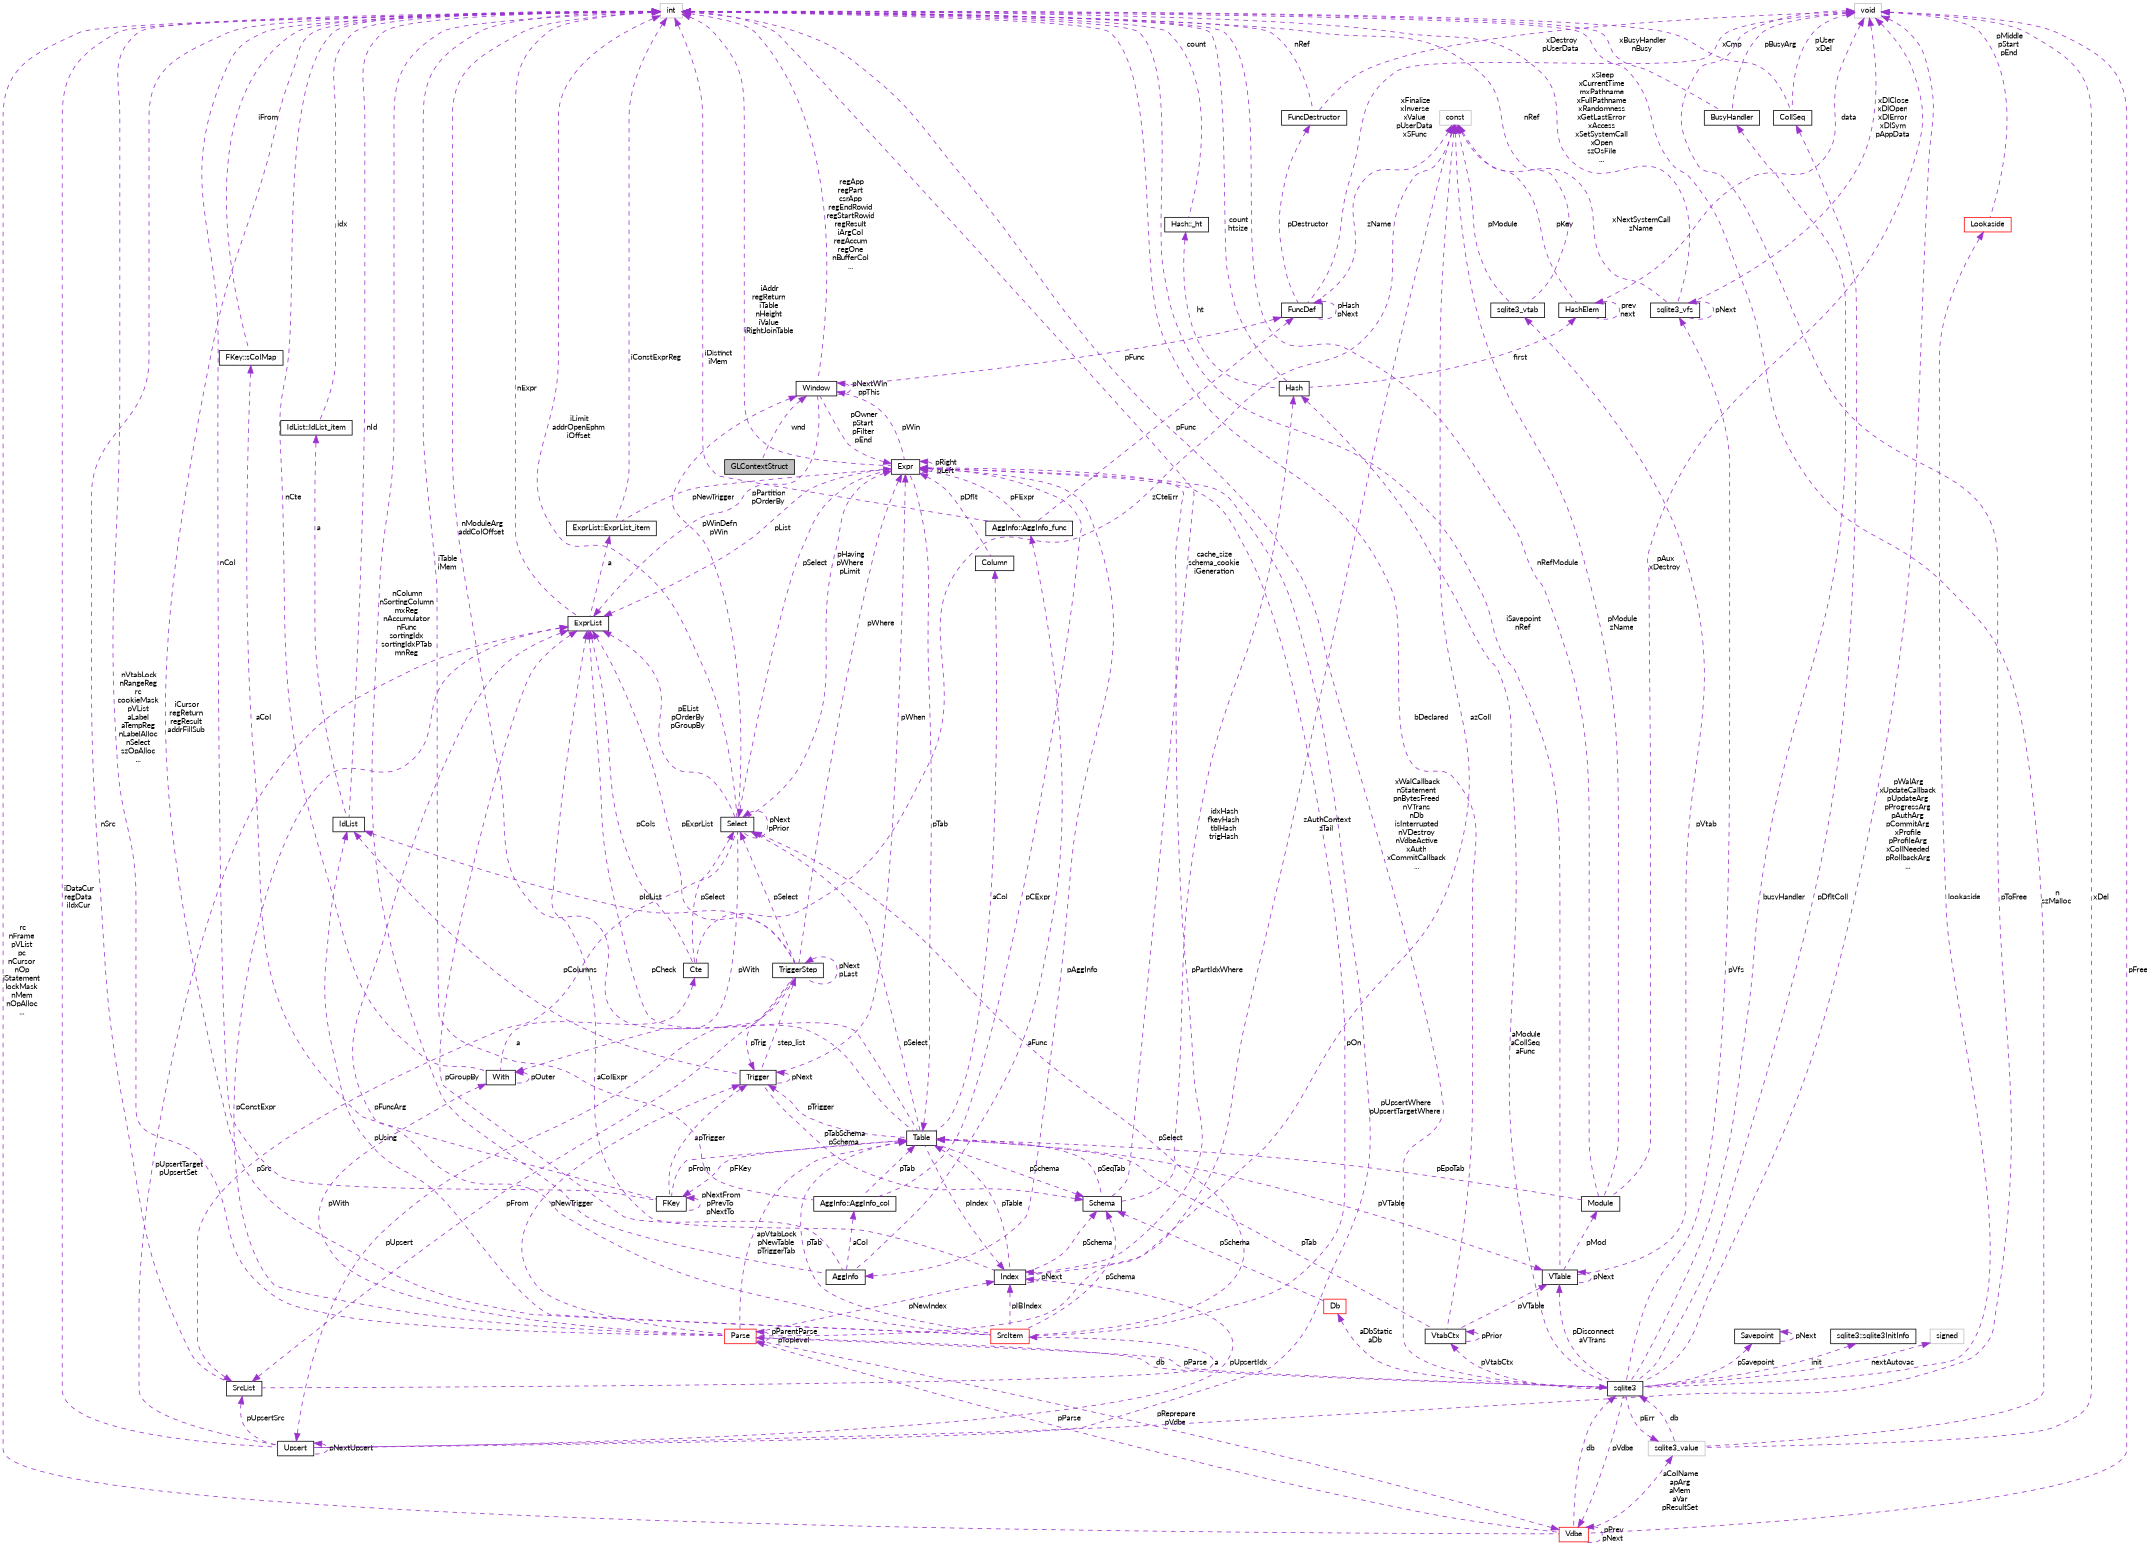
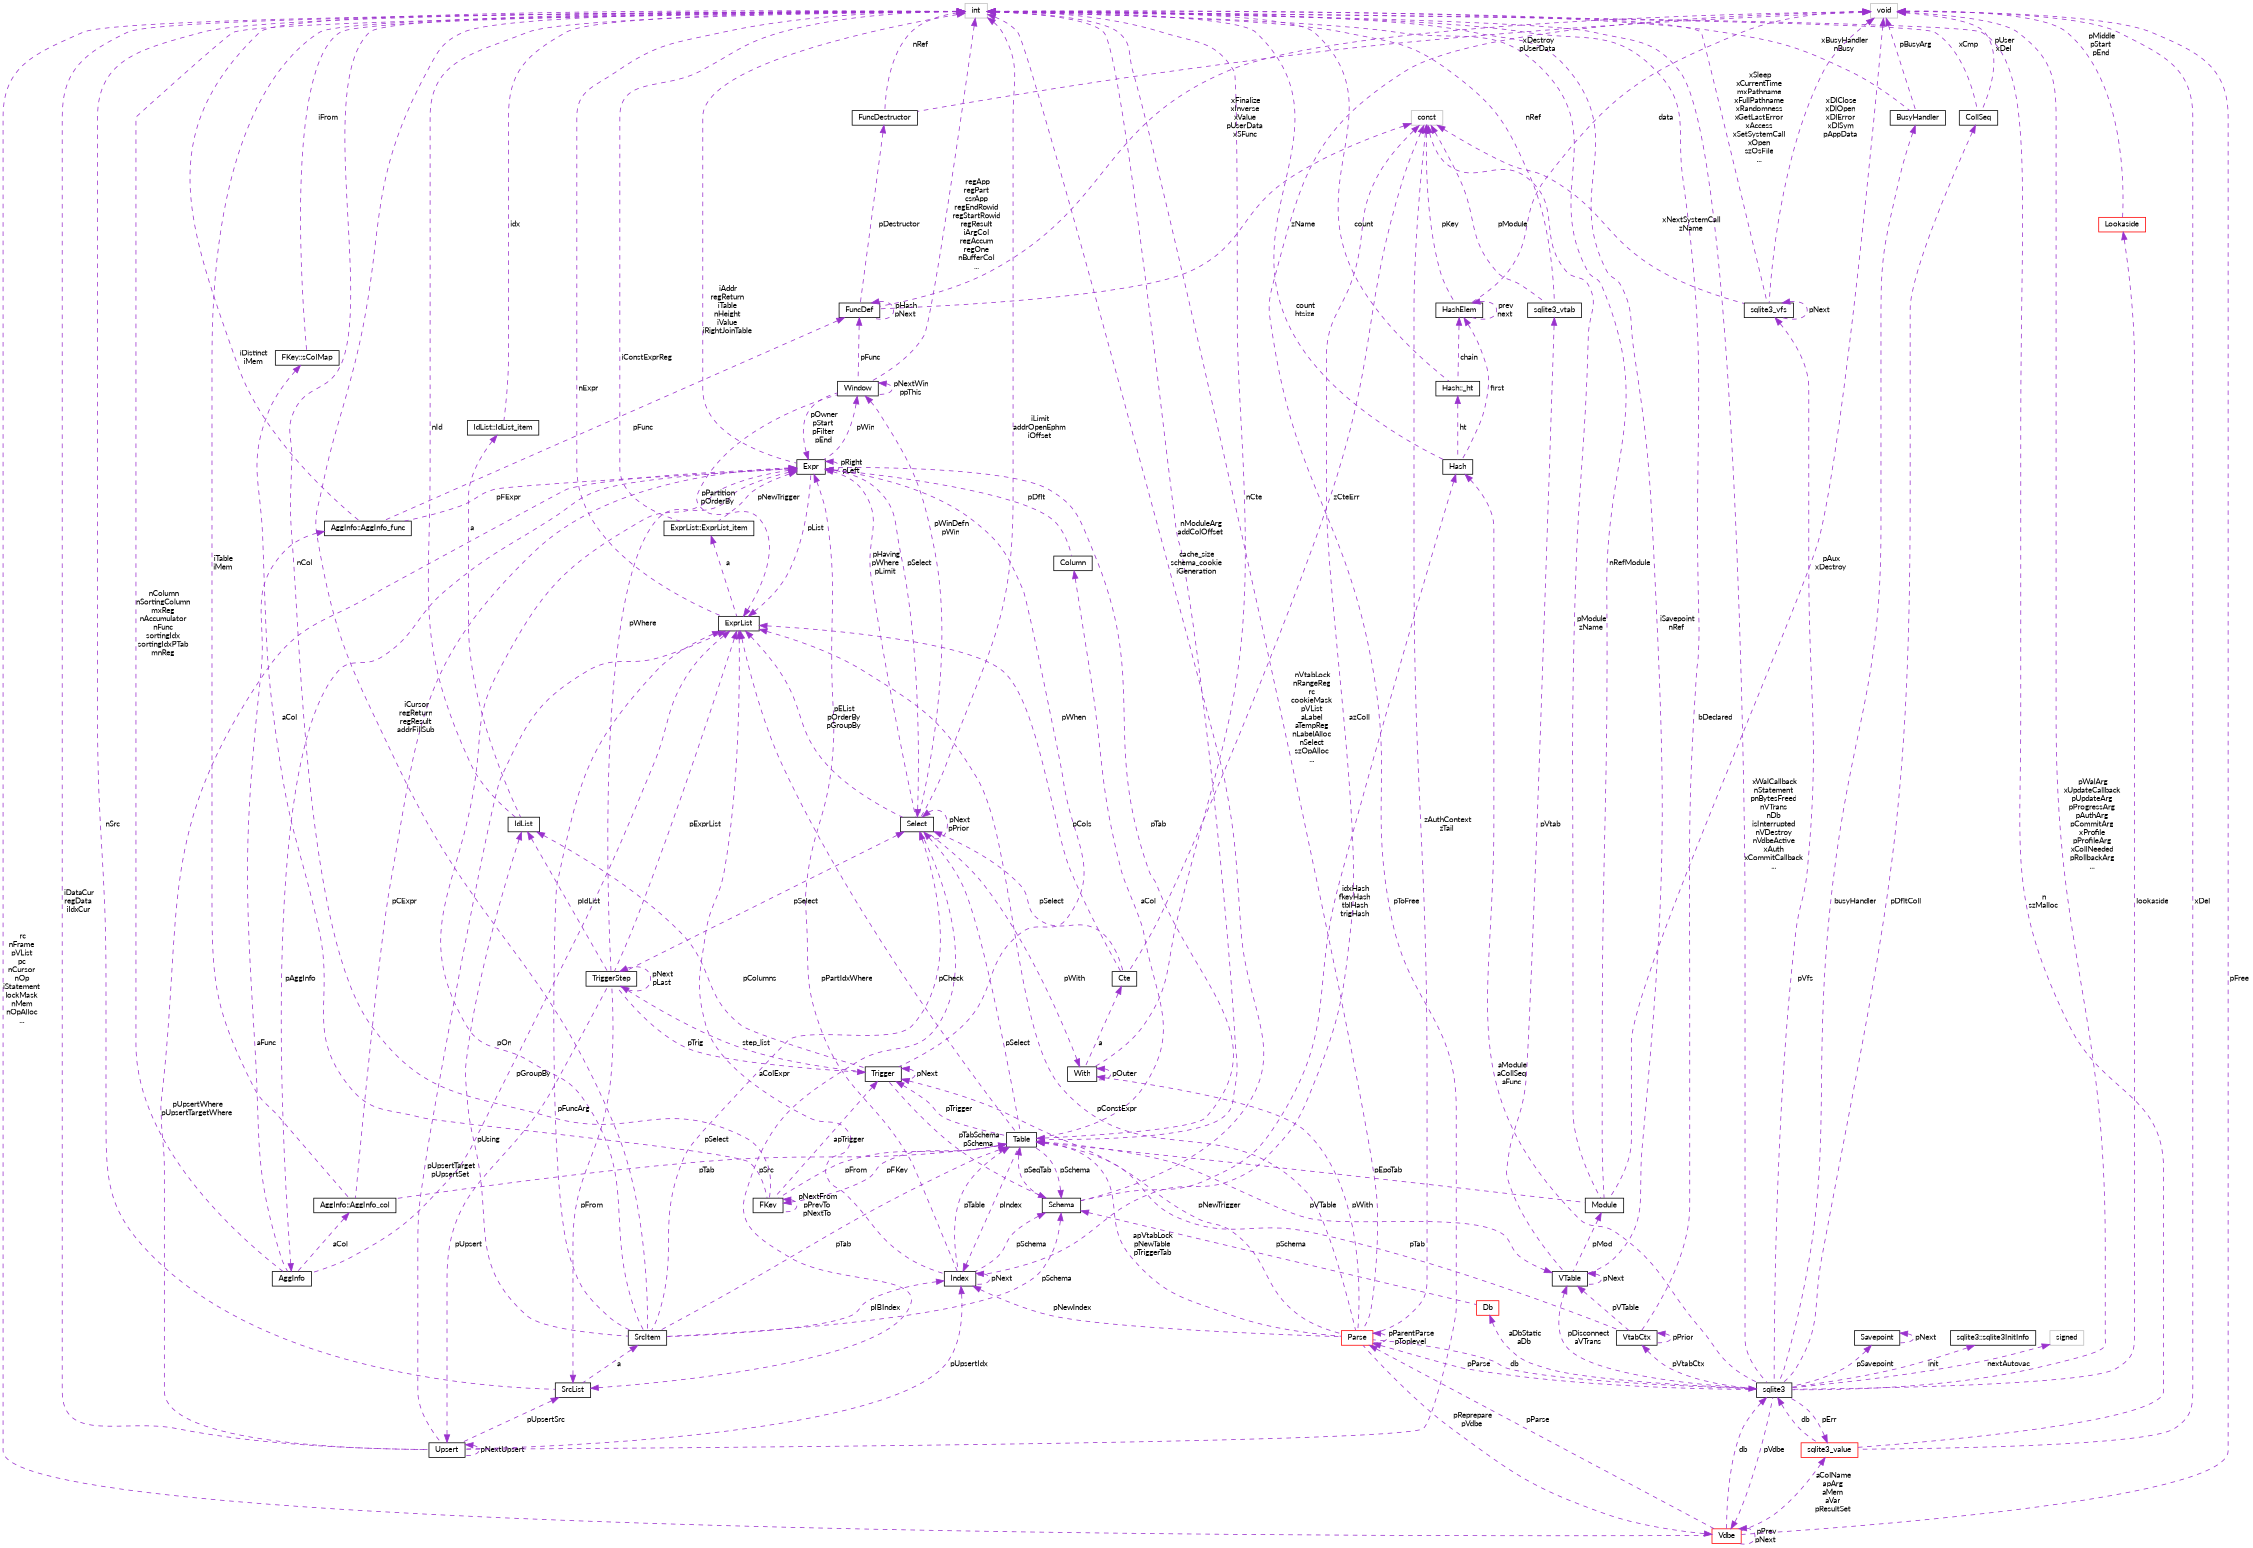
none -> (1458, 353)
(760, 467) -> none
(1010, 1336) -> (647, 1338)
(1677, 1449) -> (1830, 1450)
